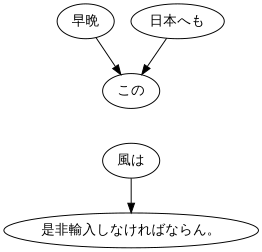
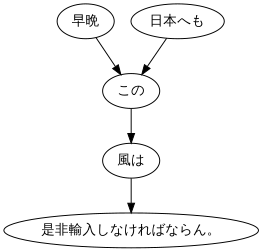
none -> (131, 121)
